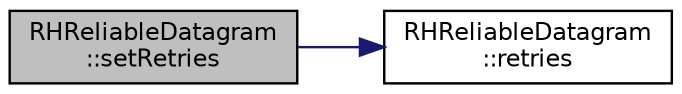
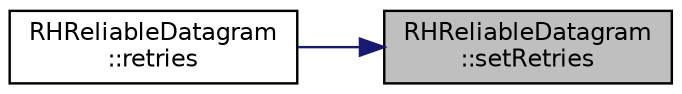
(329, 47) -> (329, 47)
